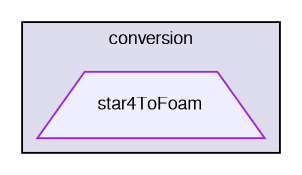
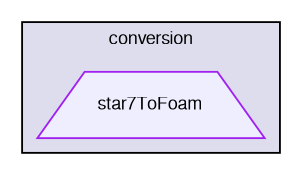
(151, 105) -> (151, 105)
